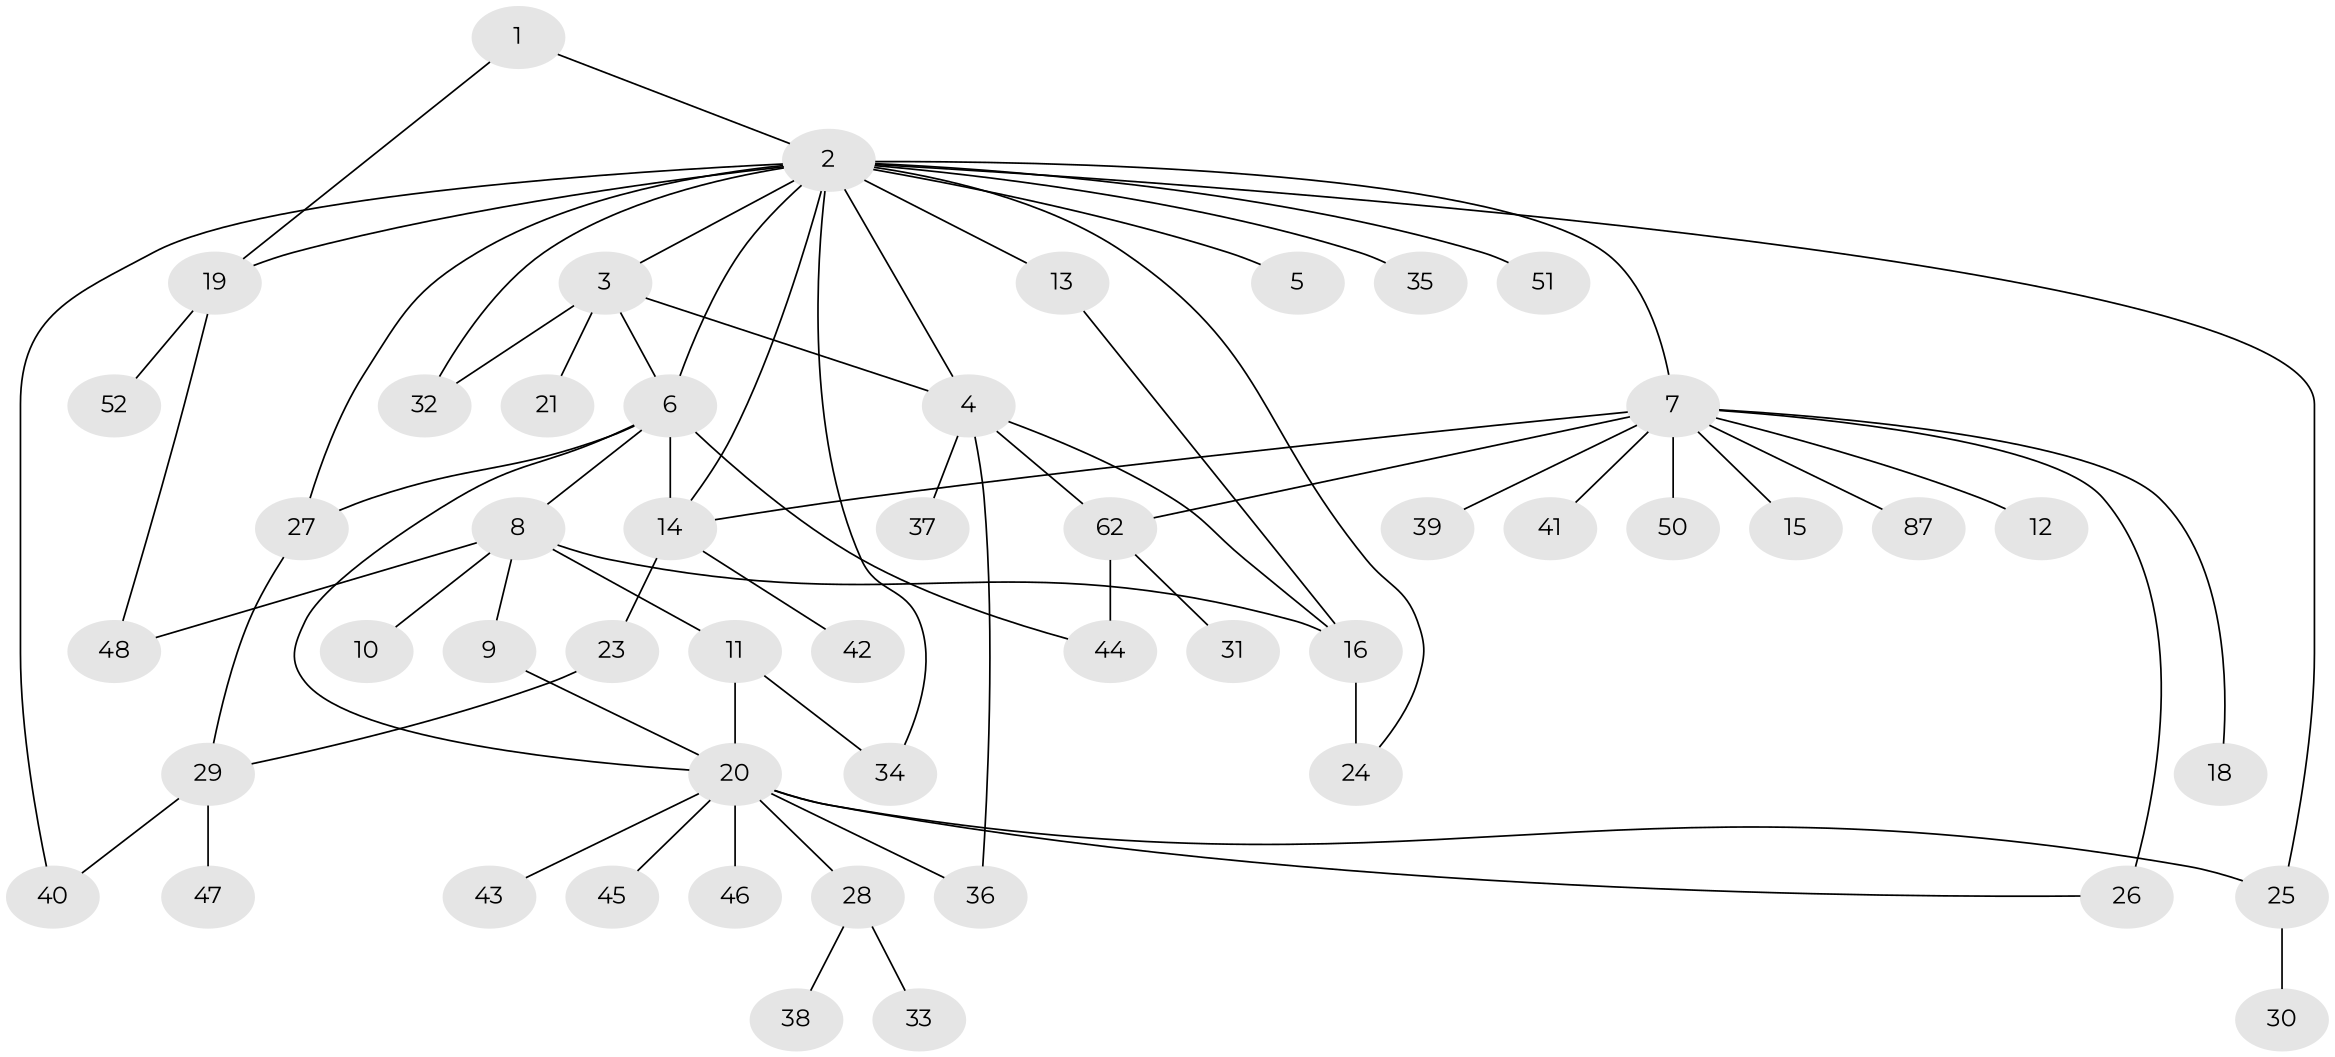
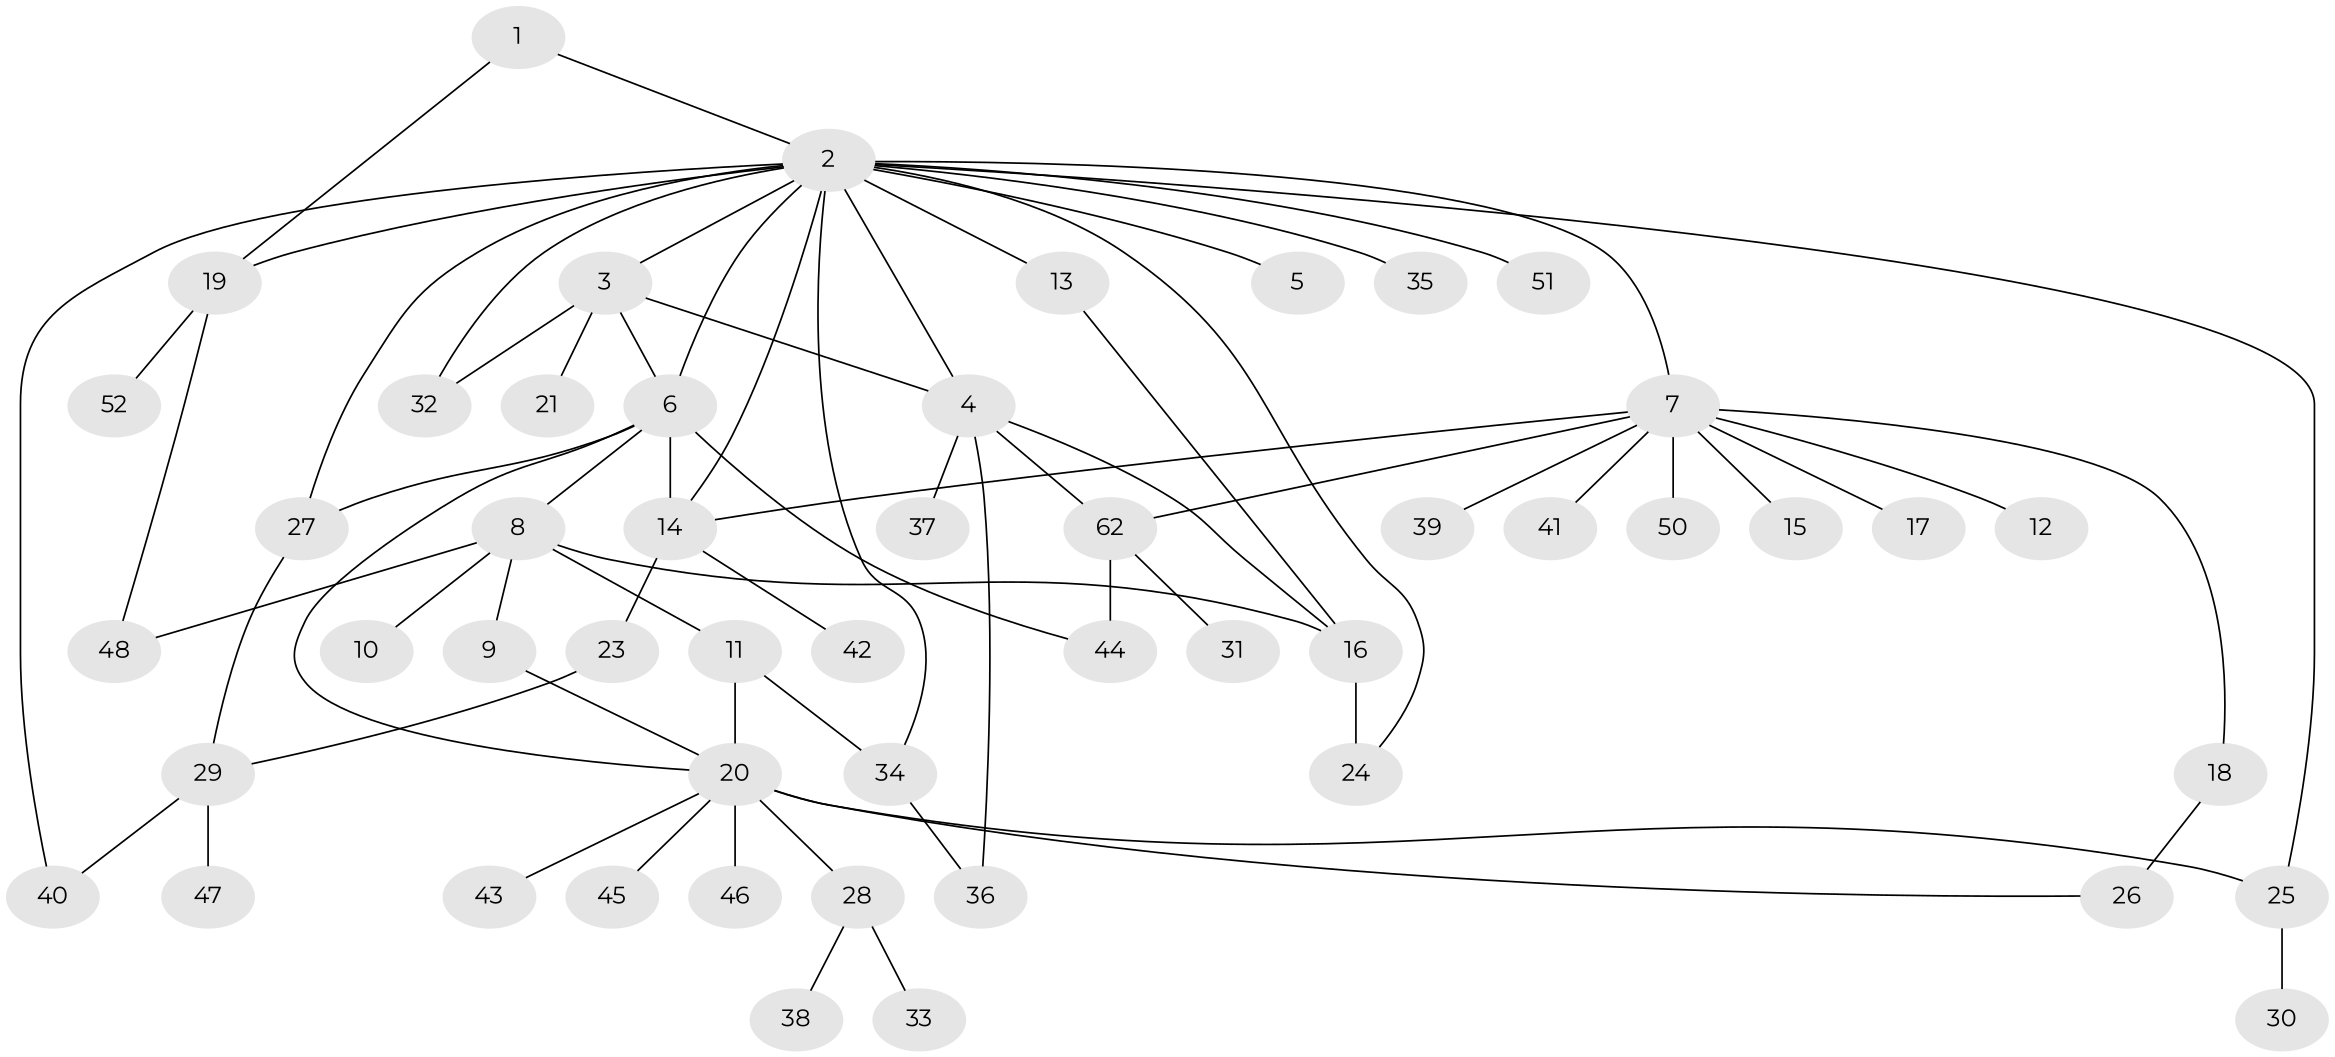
(2097, 494) -> (2174, 836)
(1919, 529) -> (1919, 529)
(858, 836) -> (936, 836)
